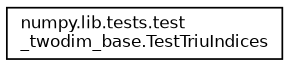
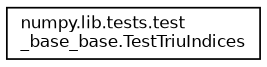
(145, 33) -> (133, 33)
